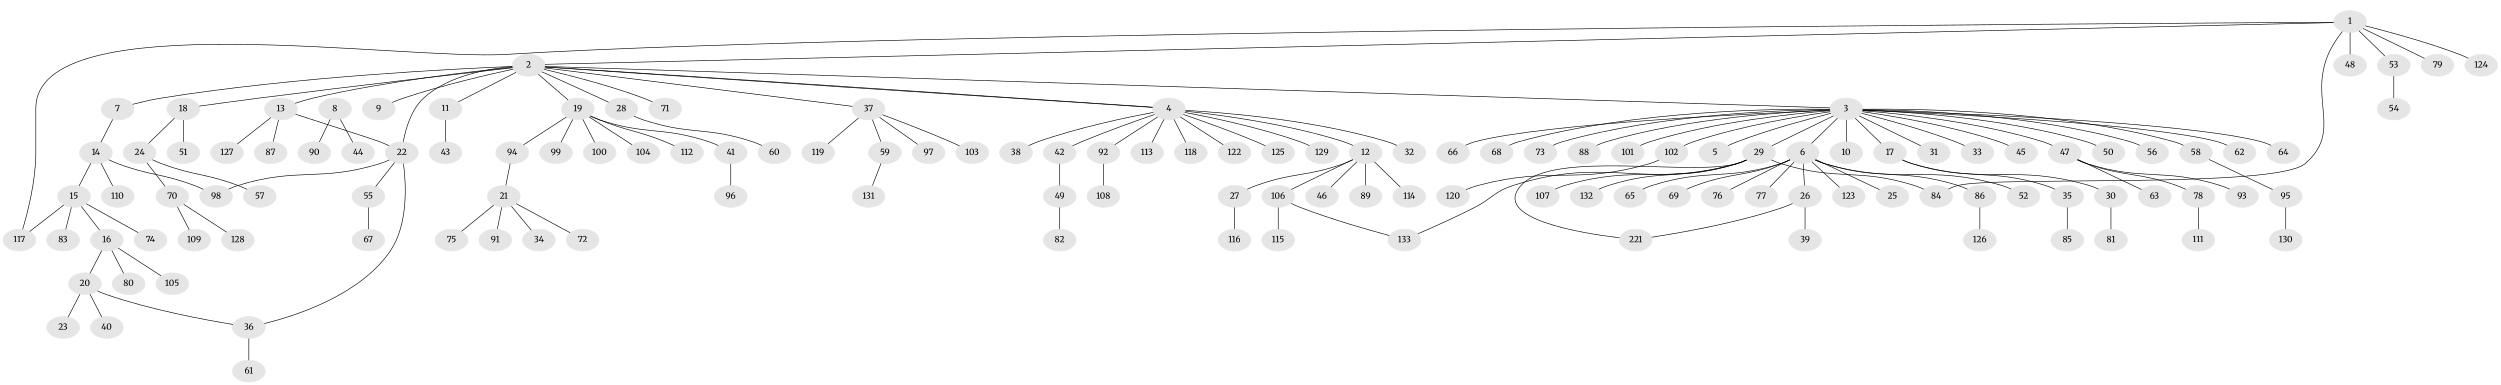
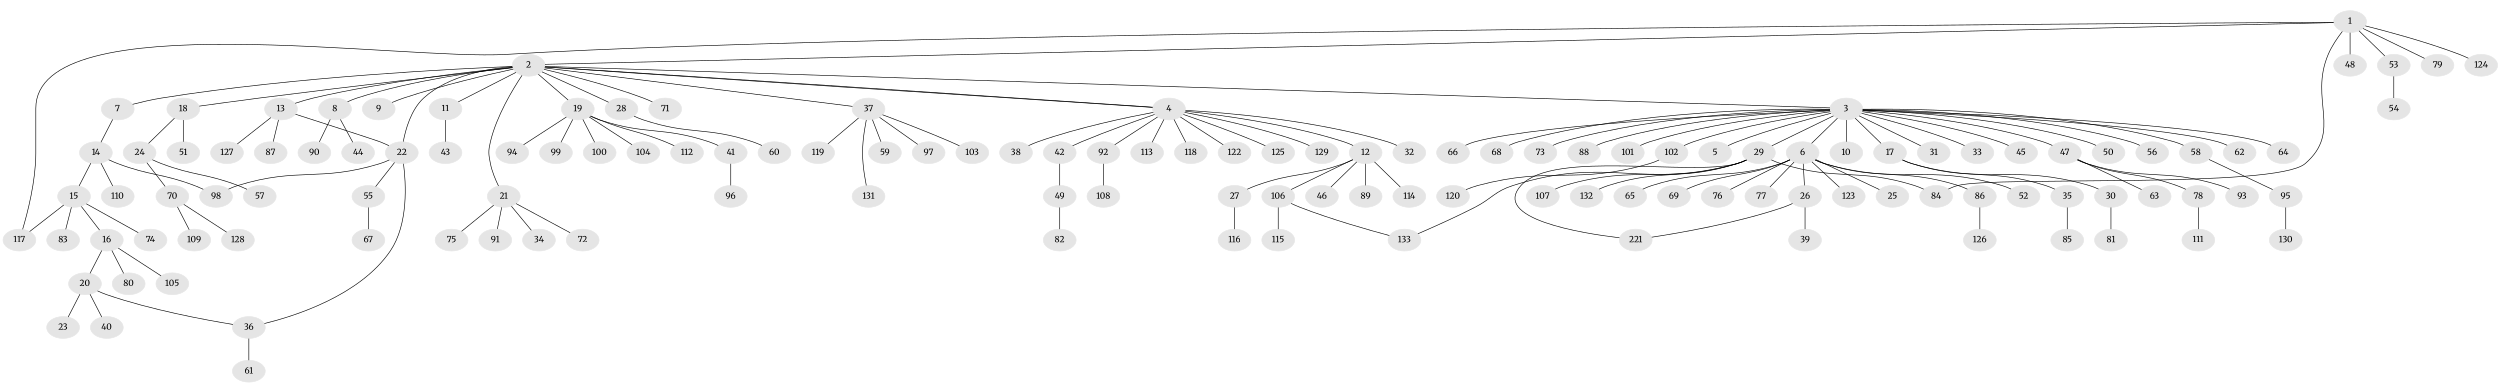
none -> (412, 84)
(508, 174) -> (494, 128)
(877, 174) -> (862, 153)
